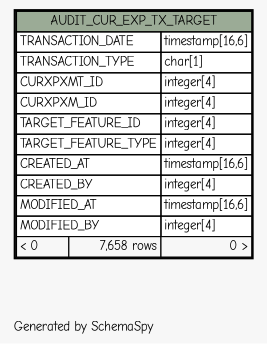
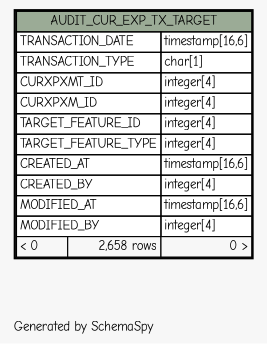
(129, 246) -> (128, 246)
